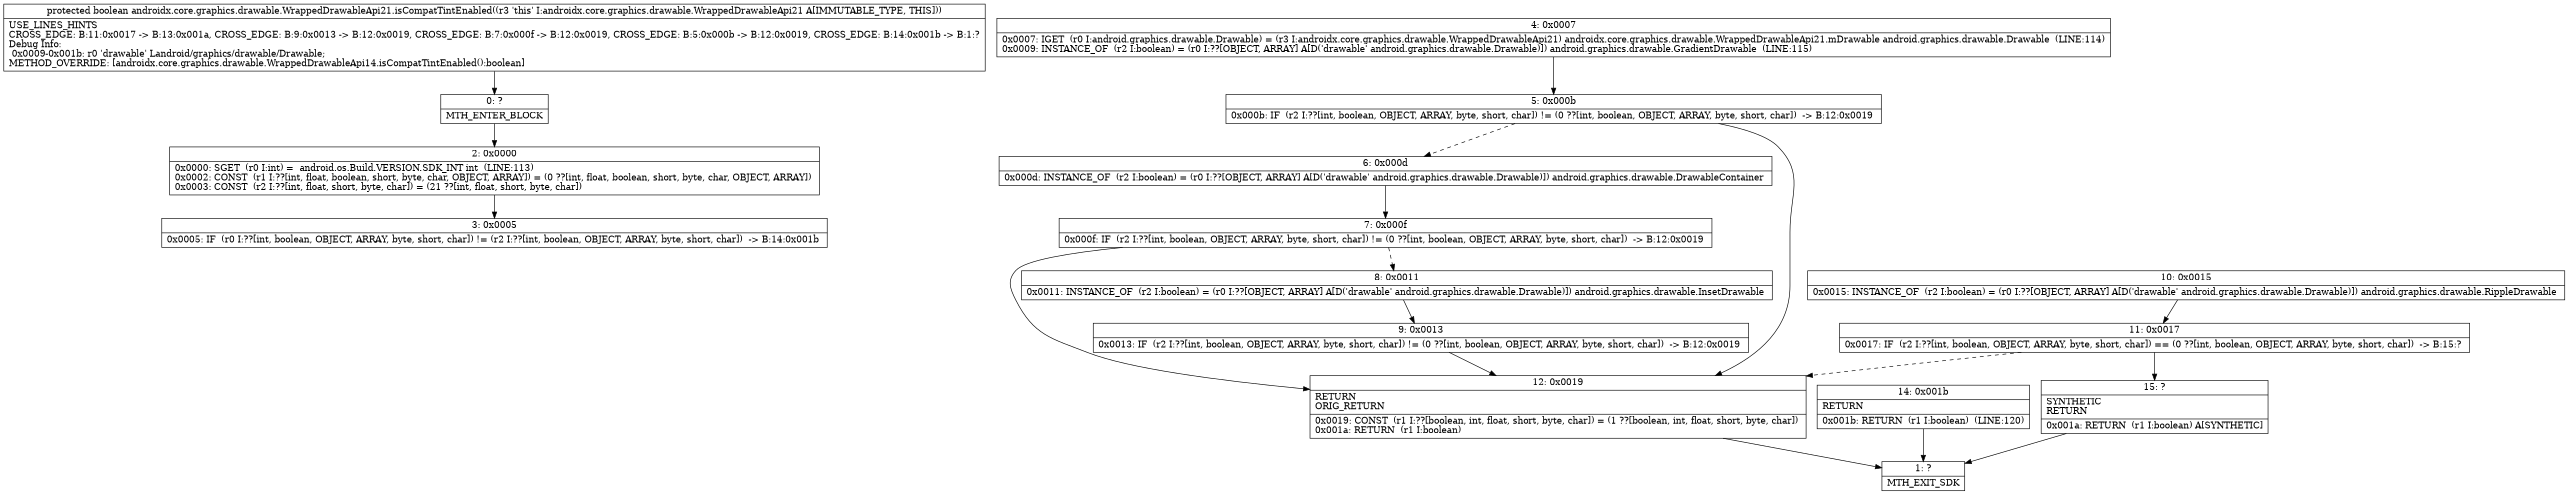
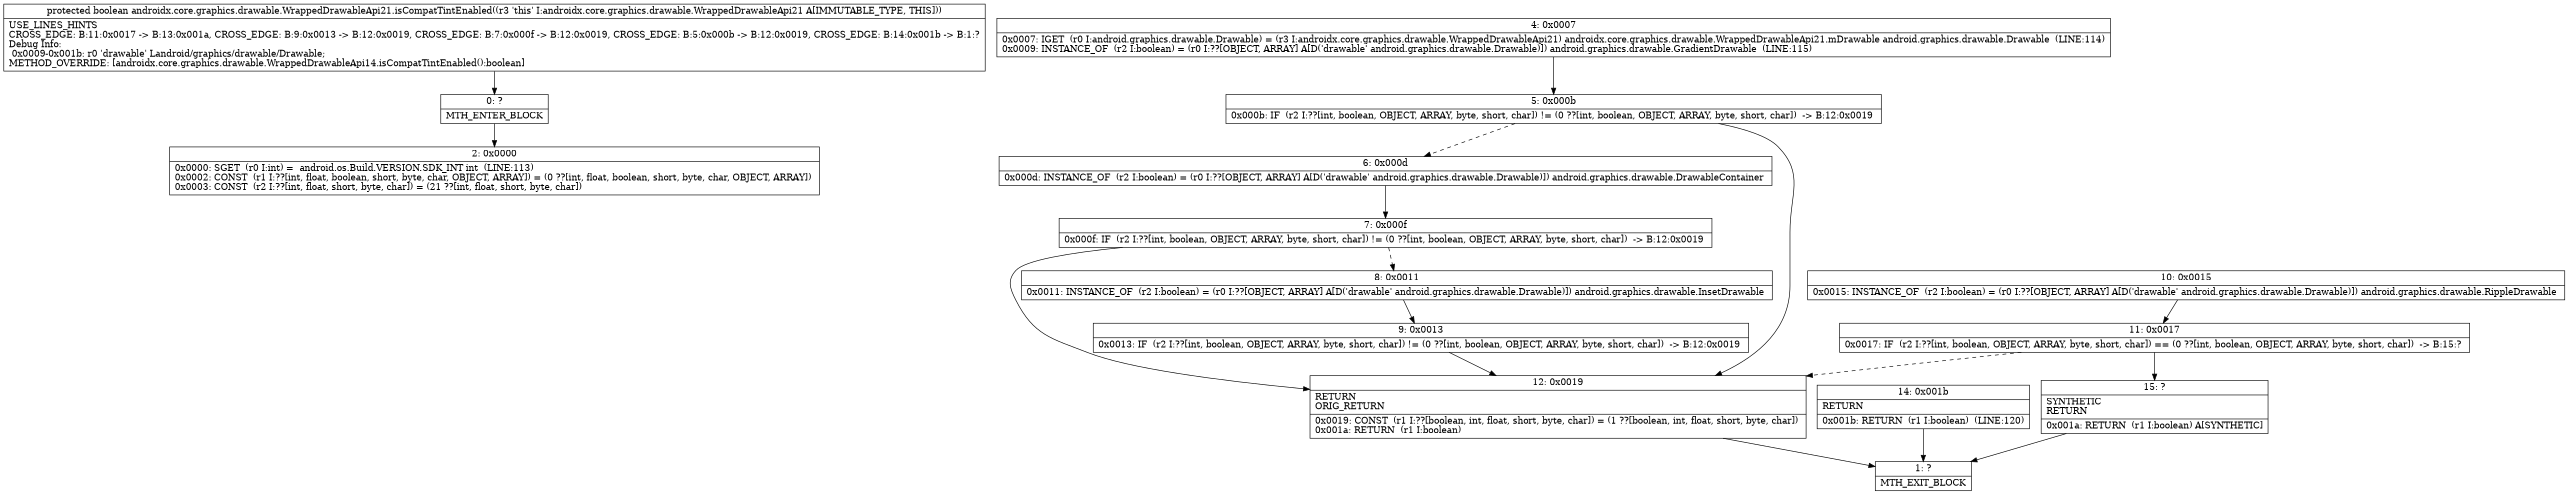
(494, 233) -> none
(1923, 483) -> (1923, 483)
